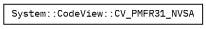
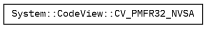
(103, 14) -> (103, 14)
